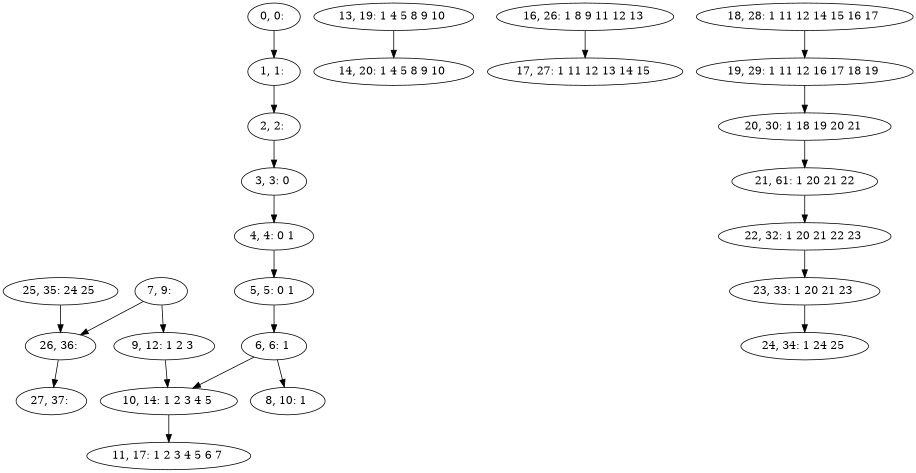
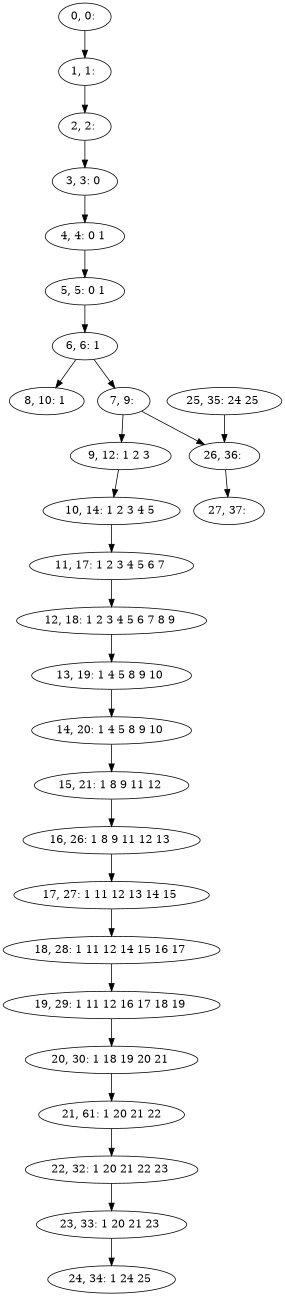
(227, 371) -> (102, 371)
none -> (112, 621)
none -> (112, 785)
none -> (112, 919)
